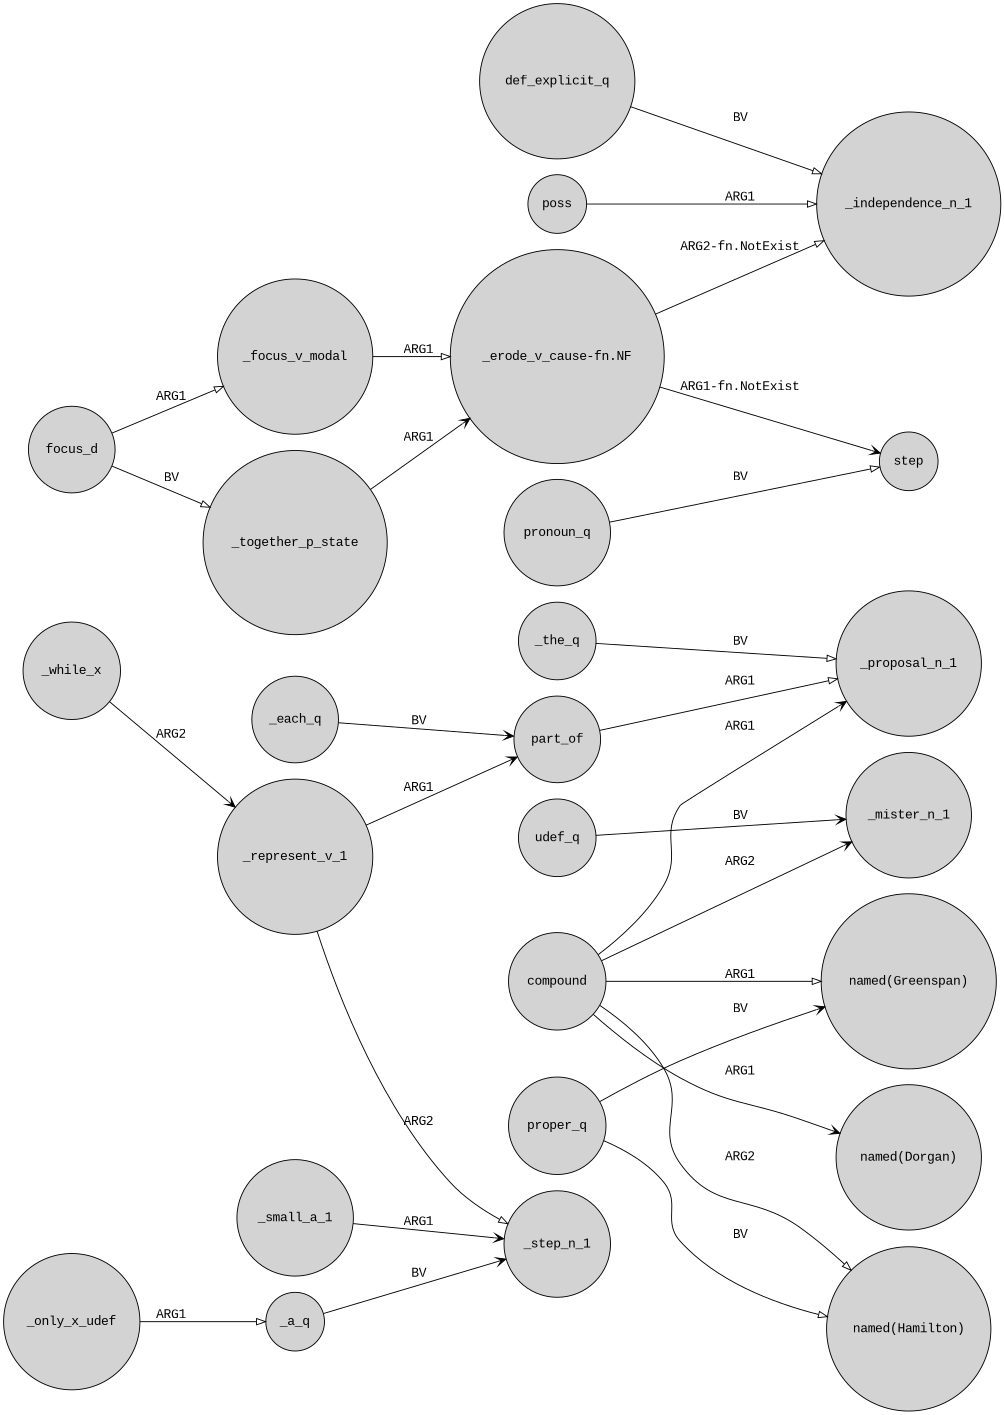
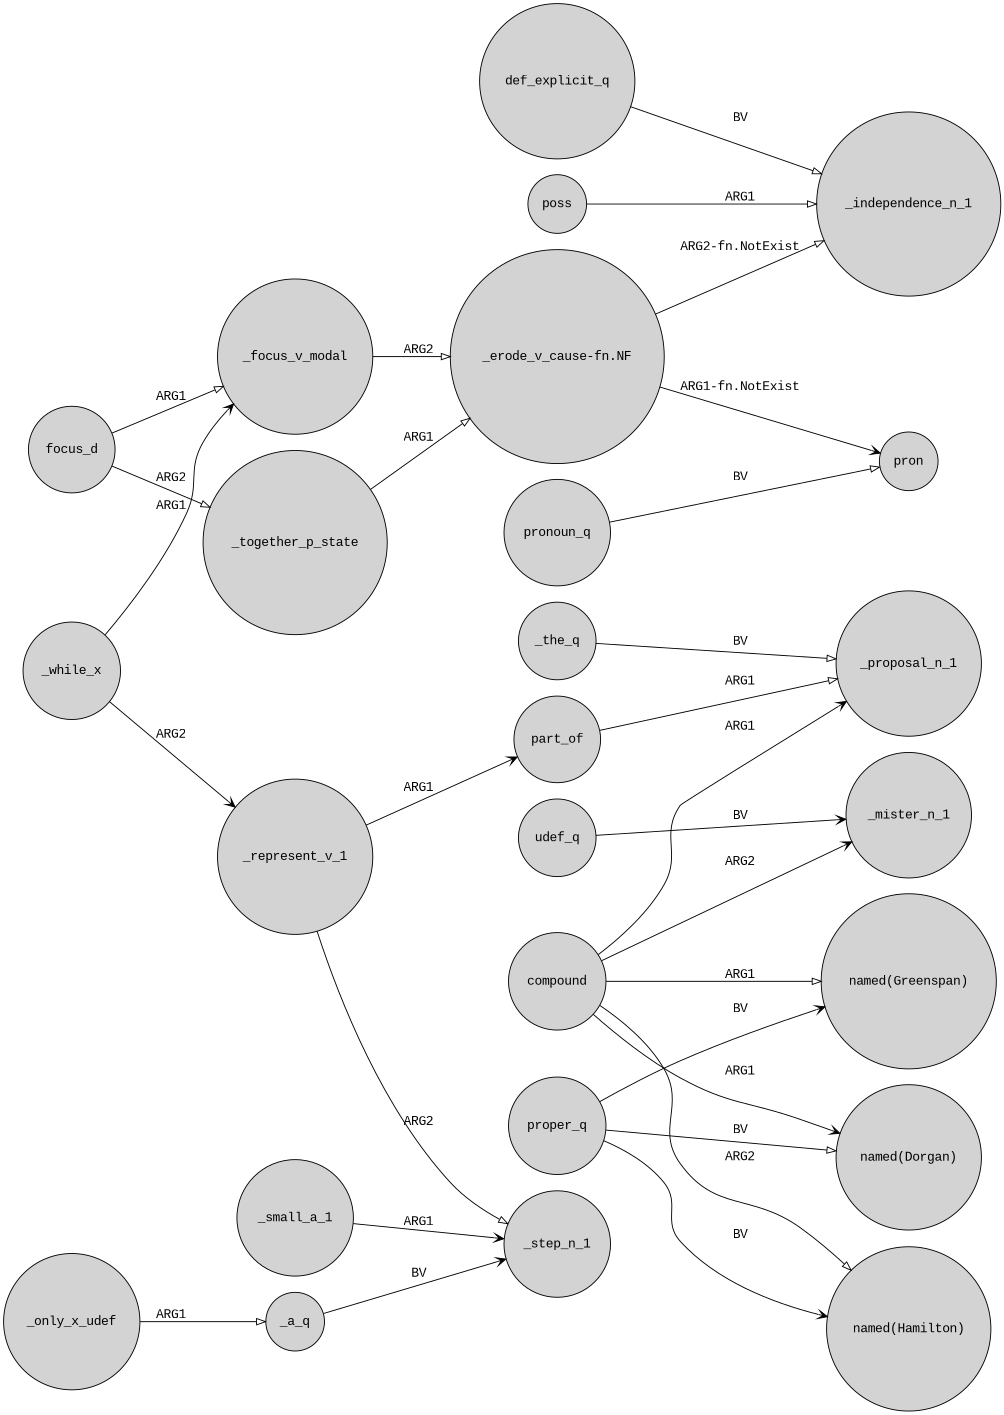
(419, 350) -> (419, 350)
(417, 456) -> (417, 456)
(909, 461) -> (909, 461)
(171, 478) -> (171, 478)
none -> (179, 528)
(295, 720) -> none
none -> (716, 1140)
(688, 1249) -> (688, 1249)
